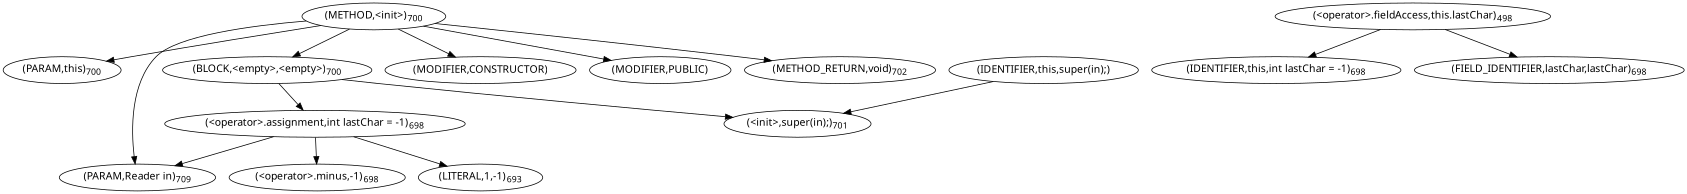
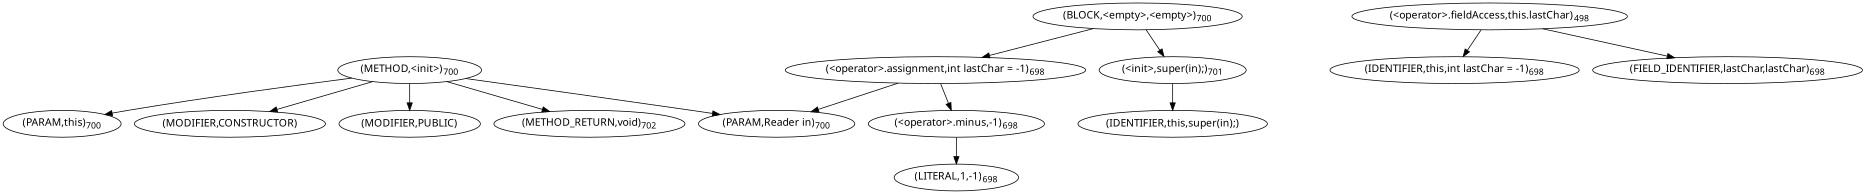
(325, 41) -> none
(922, 97) -> (1173, 93)
(397, 150) -> (956, 147)
(184, 176) -> (823, 123)
(514, 176) -> (990, 176)
